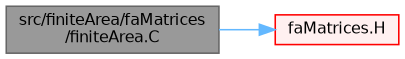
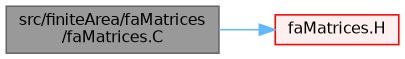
(113, 30) -> (113, 30)
